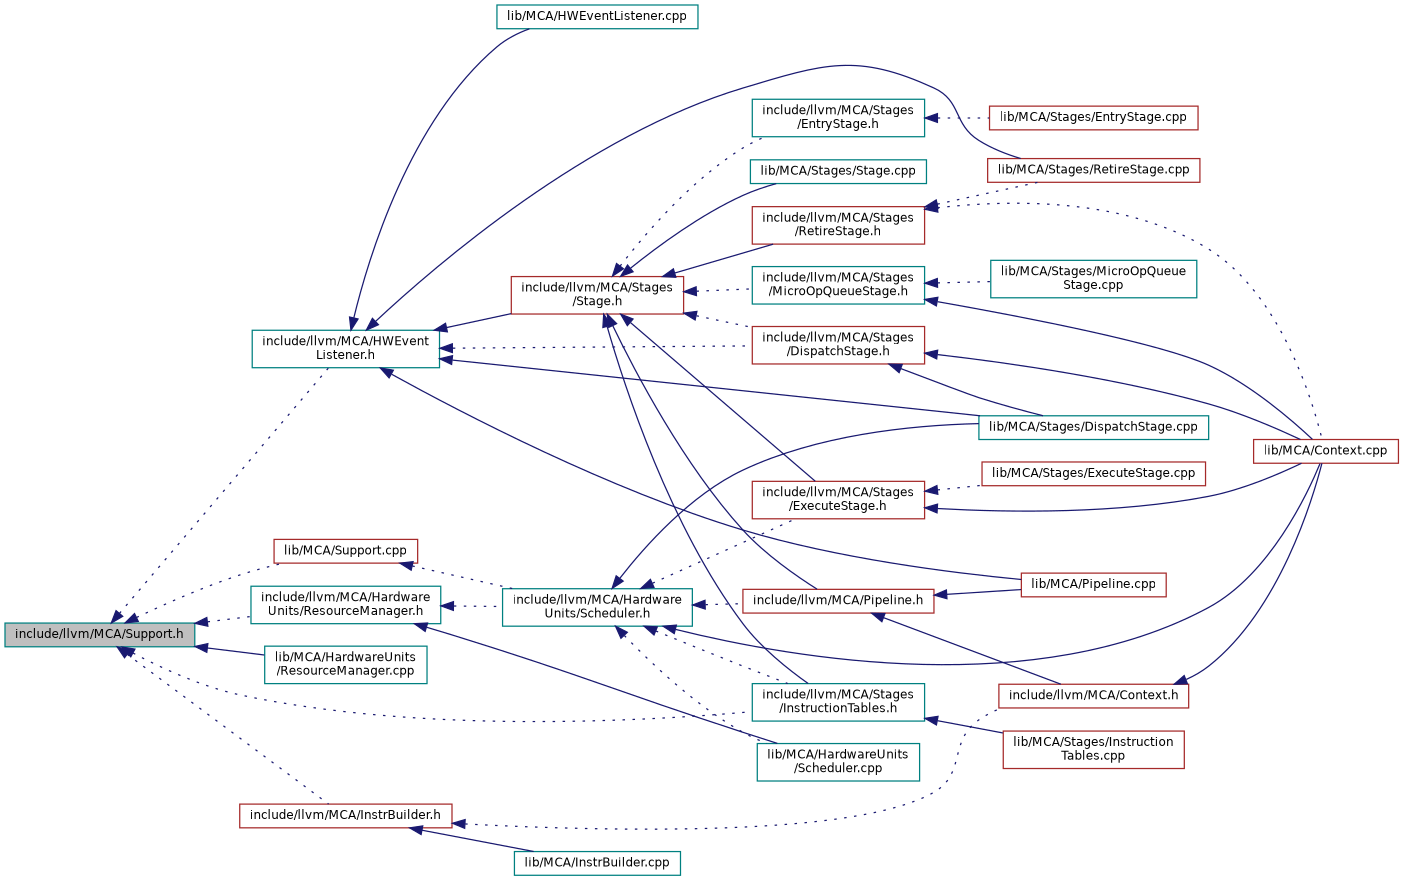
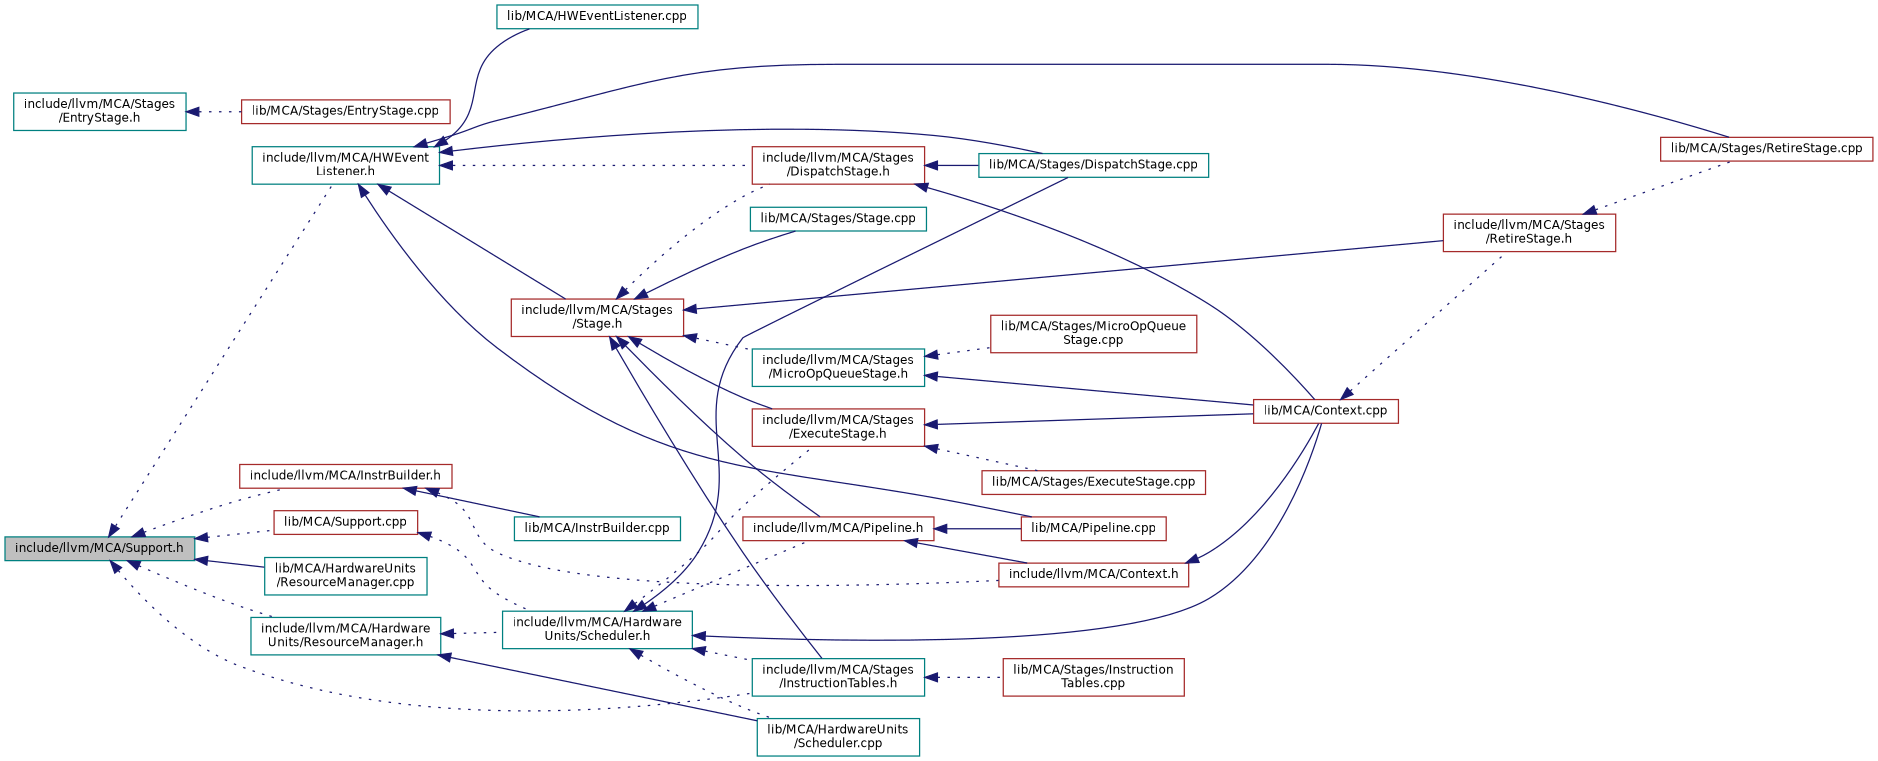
(685, 193) -> none
(1185, 237) -> (1429, 321)
(1094, 279) -> (1094, 334)
(962, 725) -> (970, 677)
